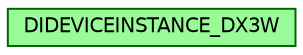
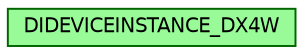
(152, 27) -> (152, 27)
